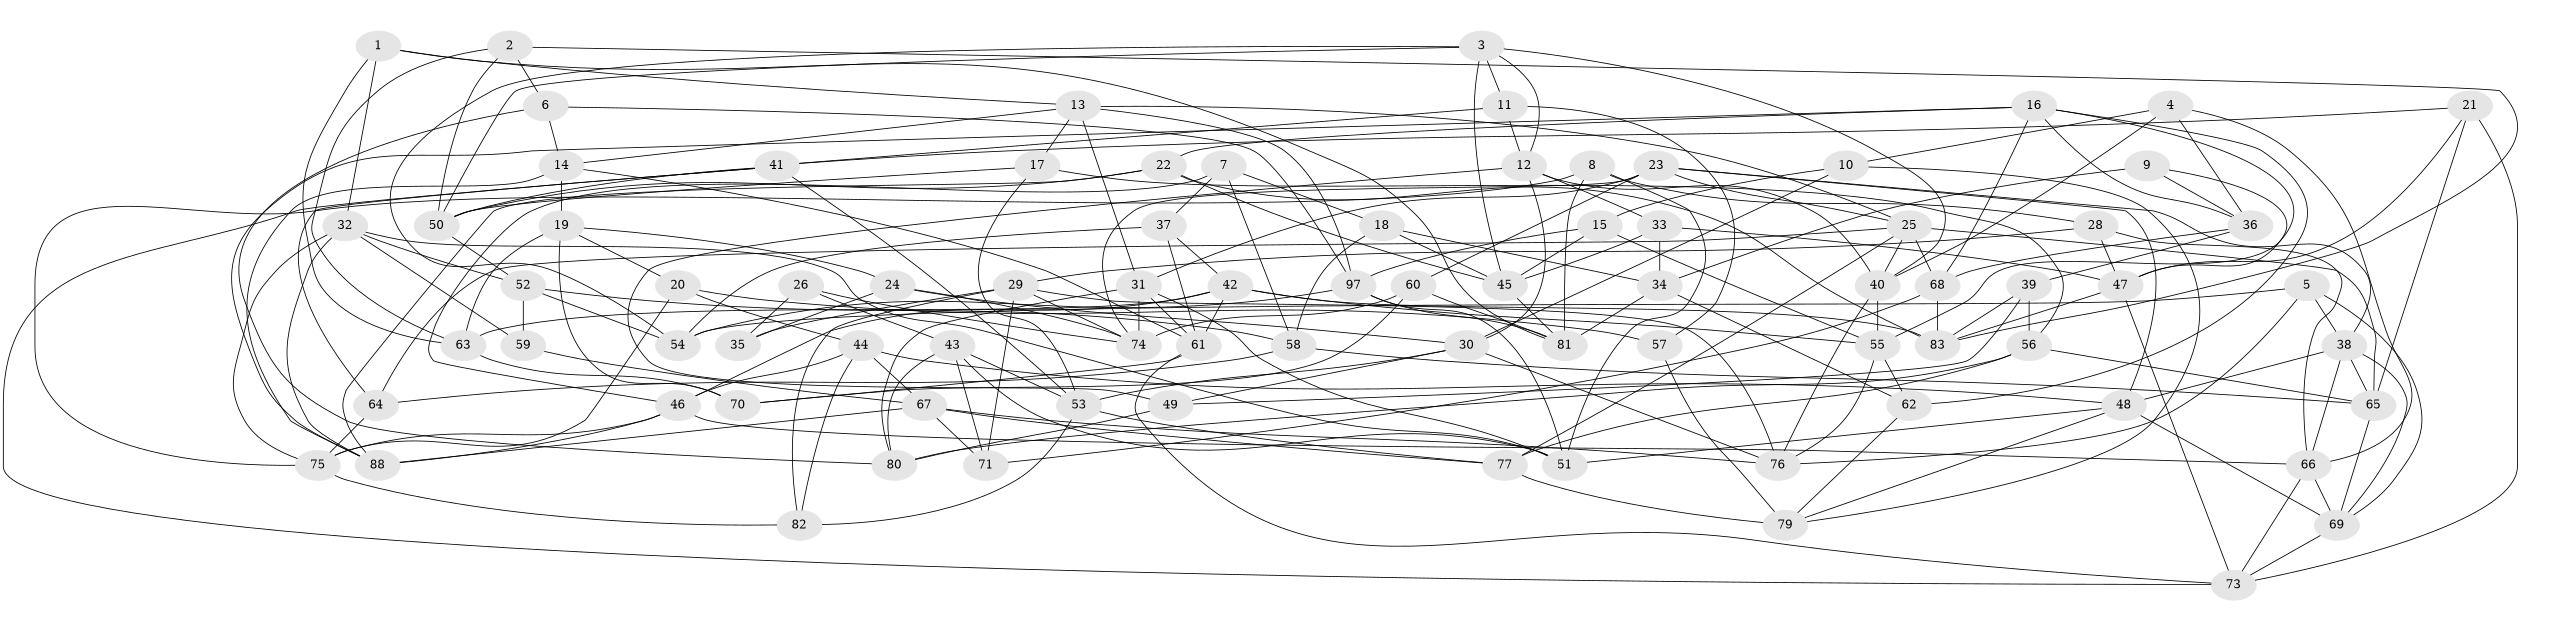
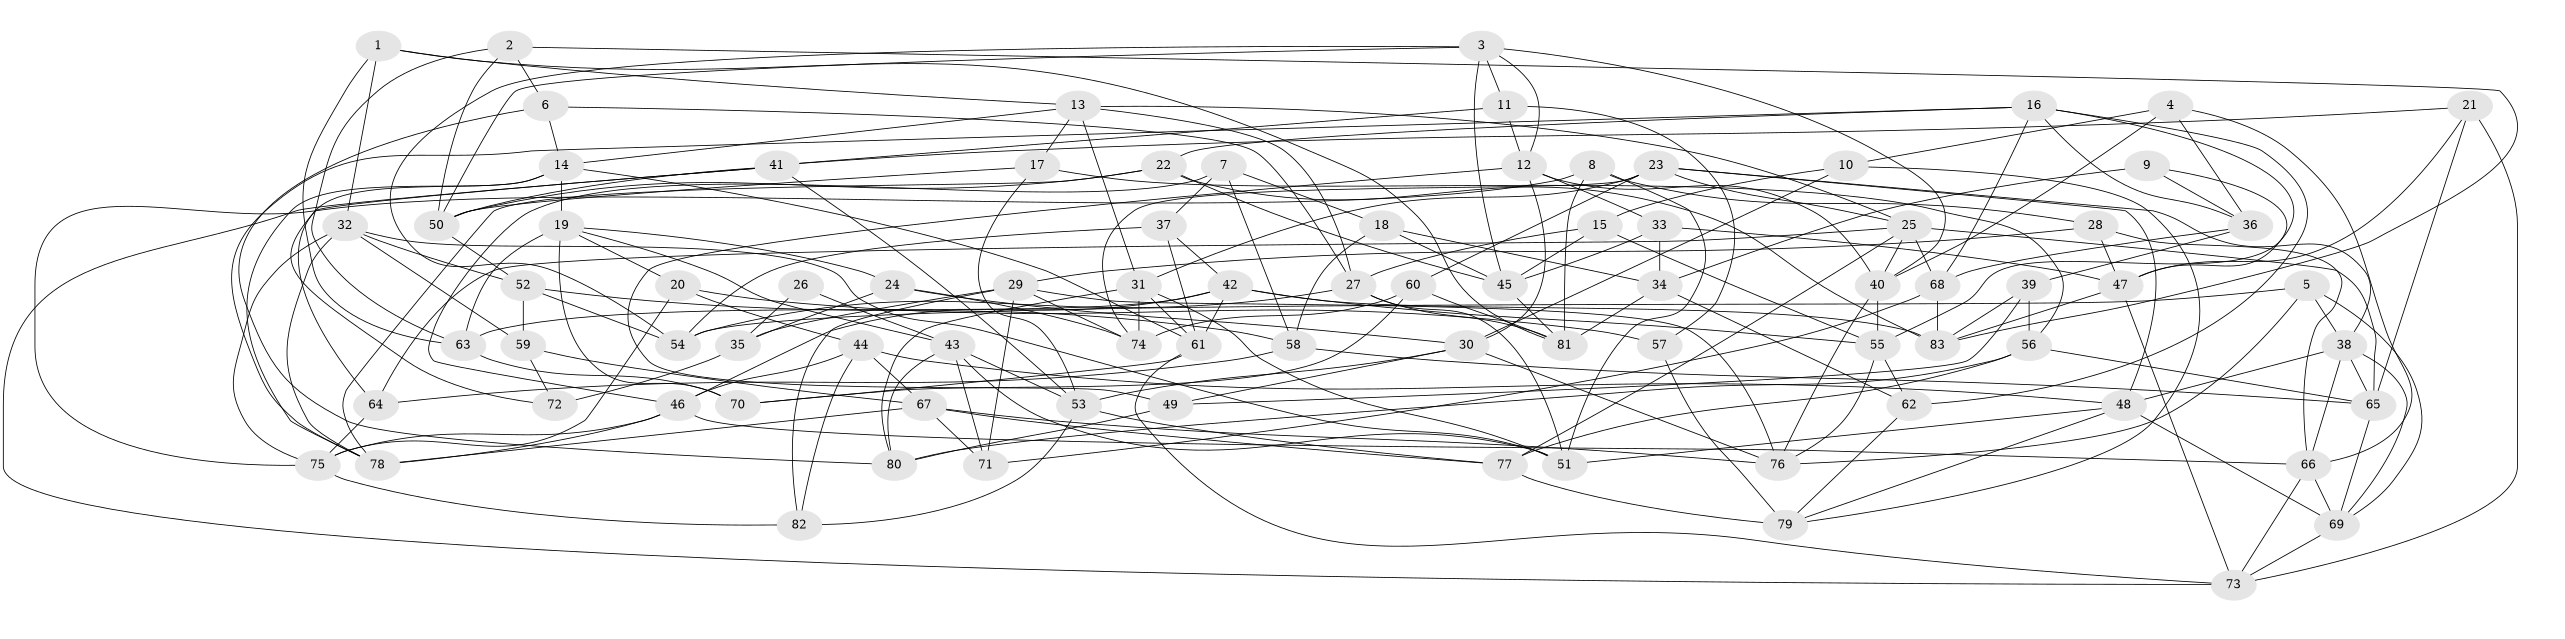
(1354, 286) -> (1354, 286)
none -> (754, 294)
(999, 324) -> none
none -> (555, 405)
(378, 465) -> (378, 465)
